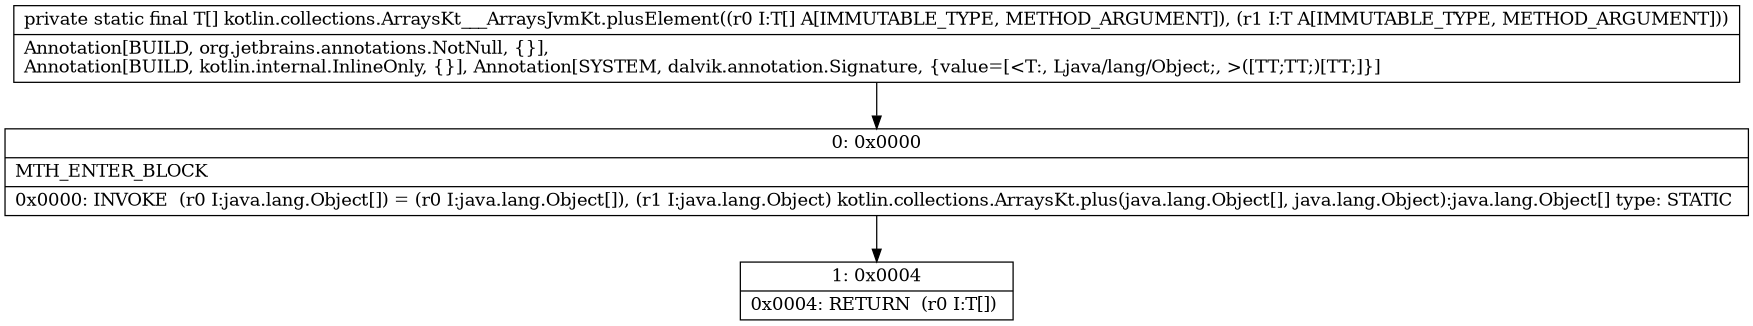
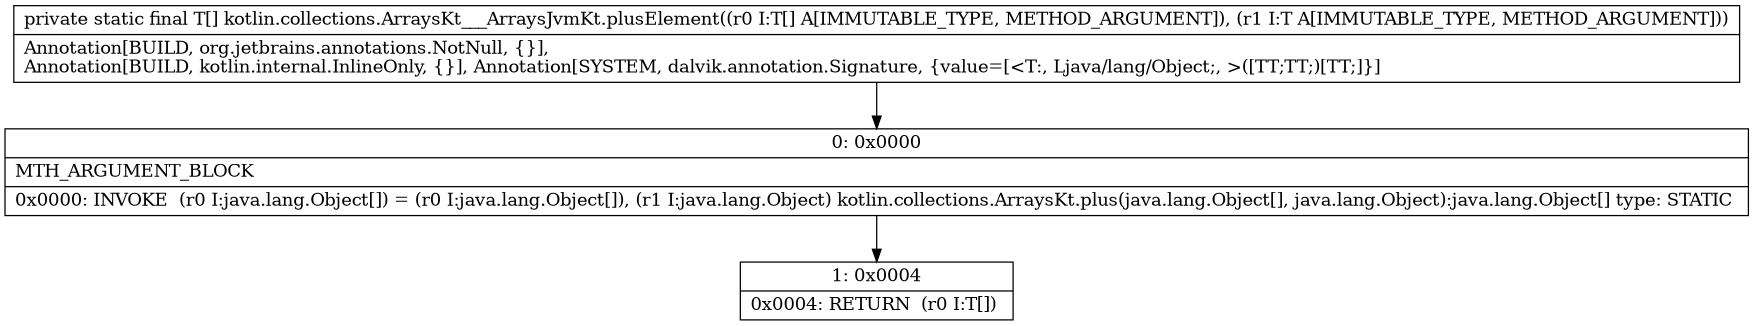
(112, 172) -> (134, 172)
